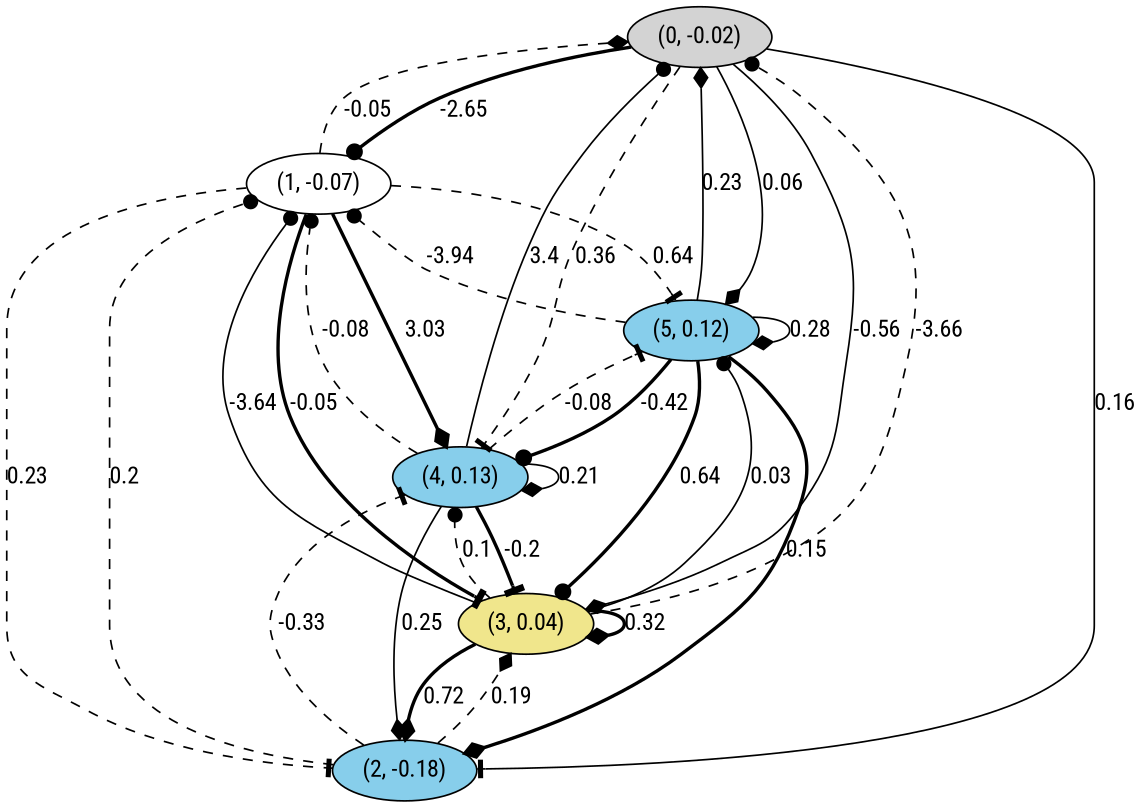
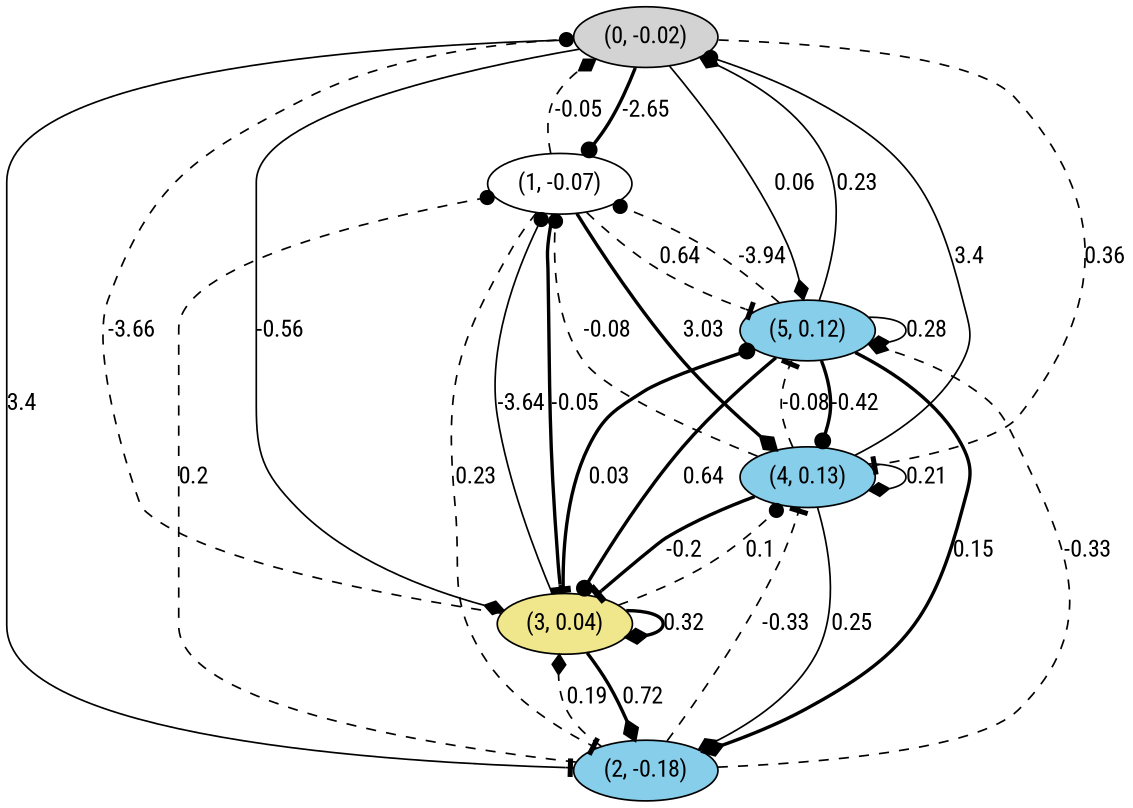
(1115, 404) -> (22, 404)
(723, 523) -> (597, 432)
none -> (1060, 650)
